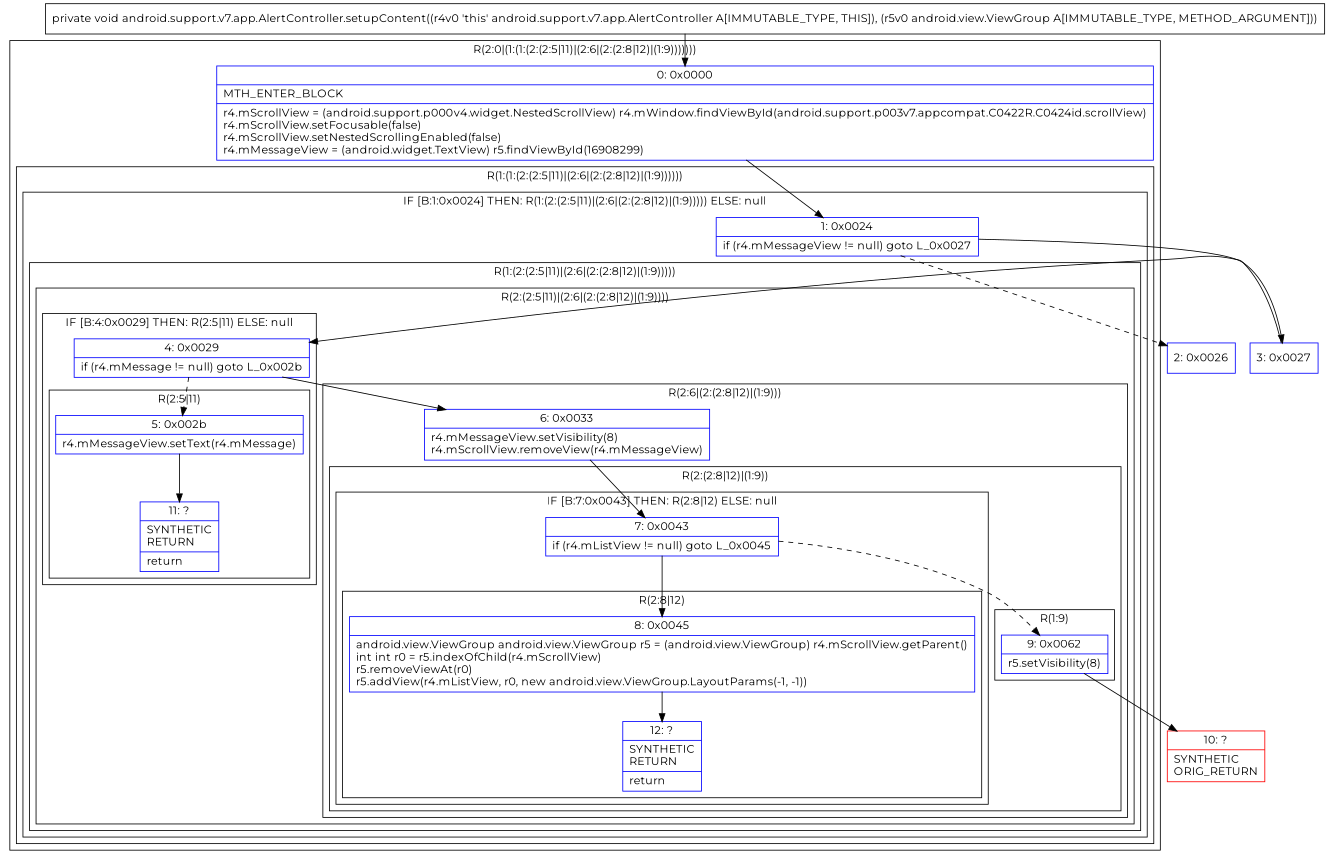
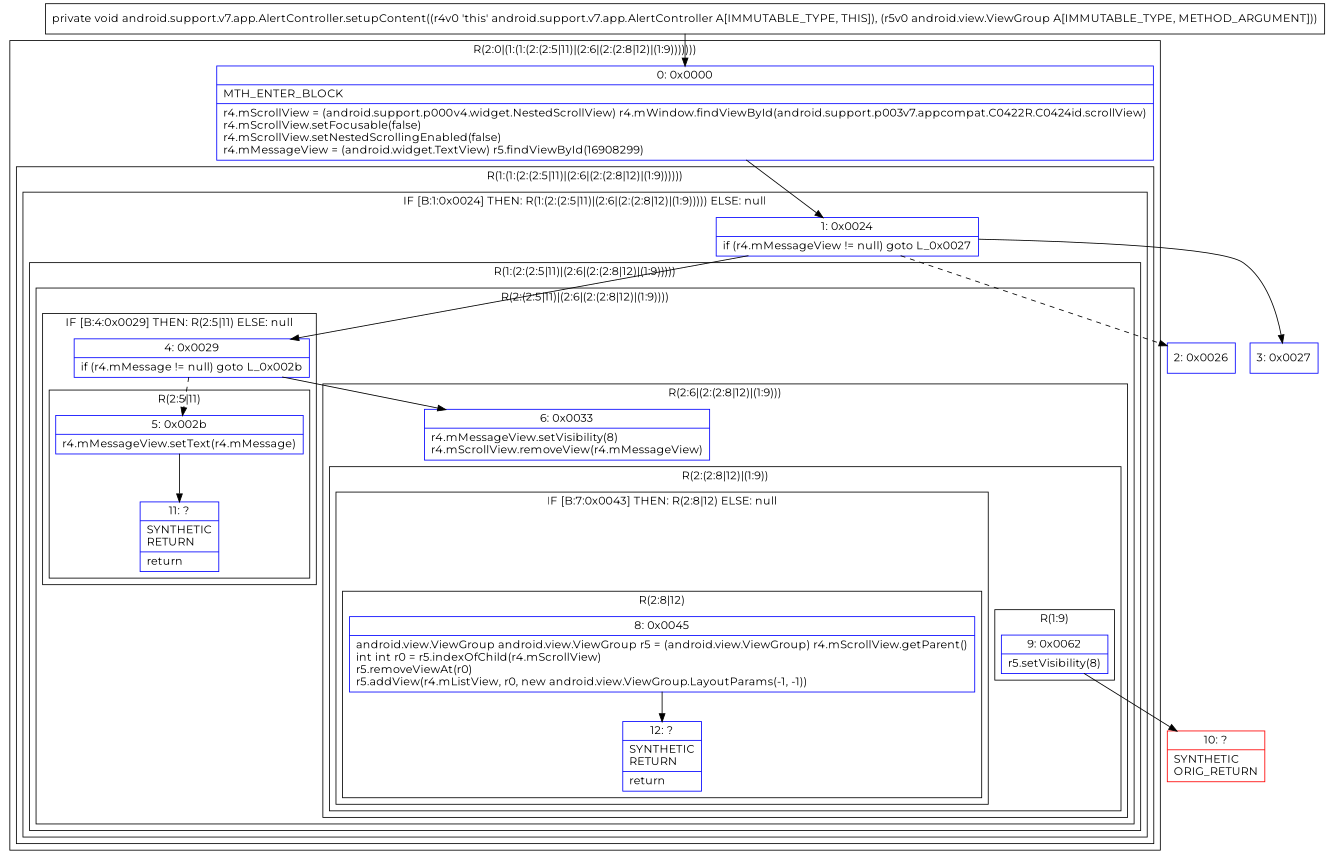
(850, 282) -> (524, 297)
(662, 537) -> none
